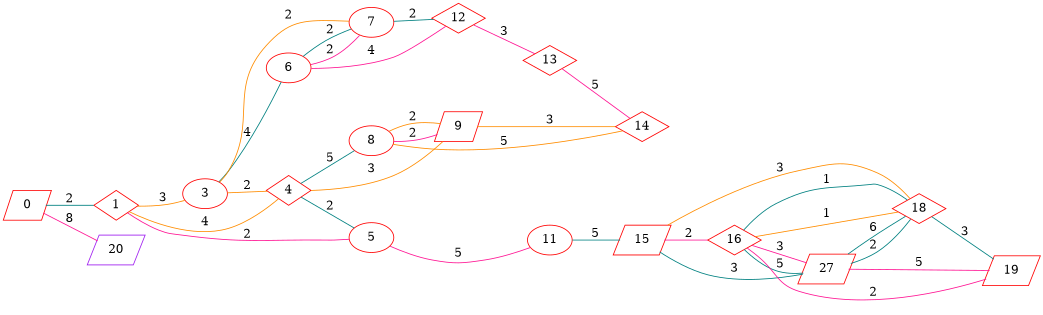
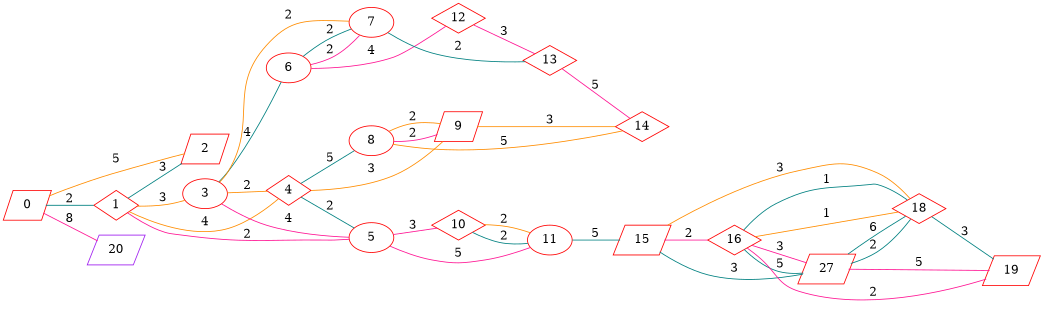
(414, 20) -> (454, 58)
none -> (205, 149)
none -> (458, 225)
none -> (283, 229)
